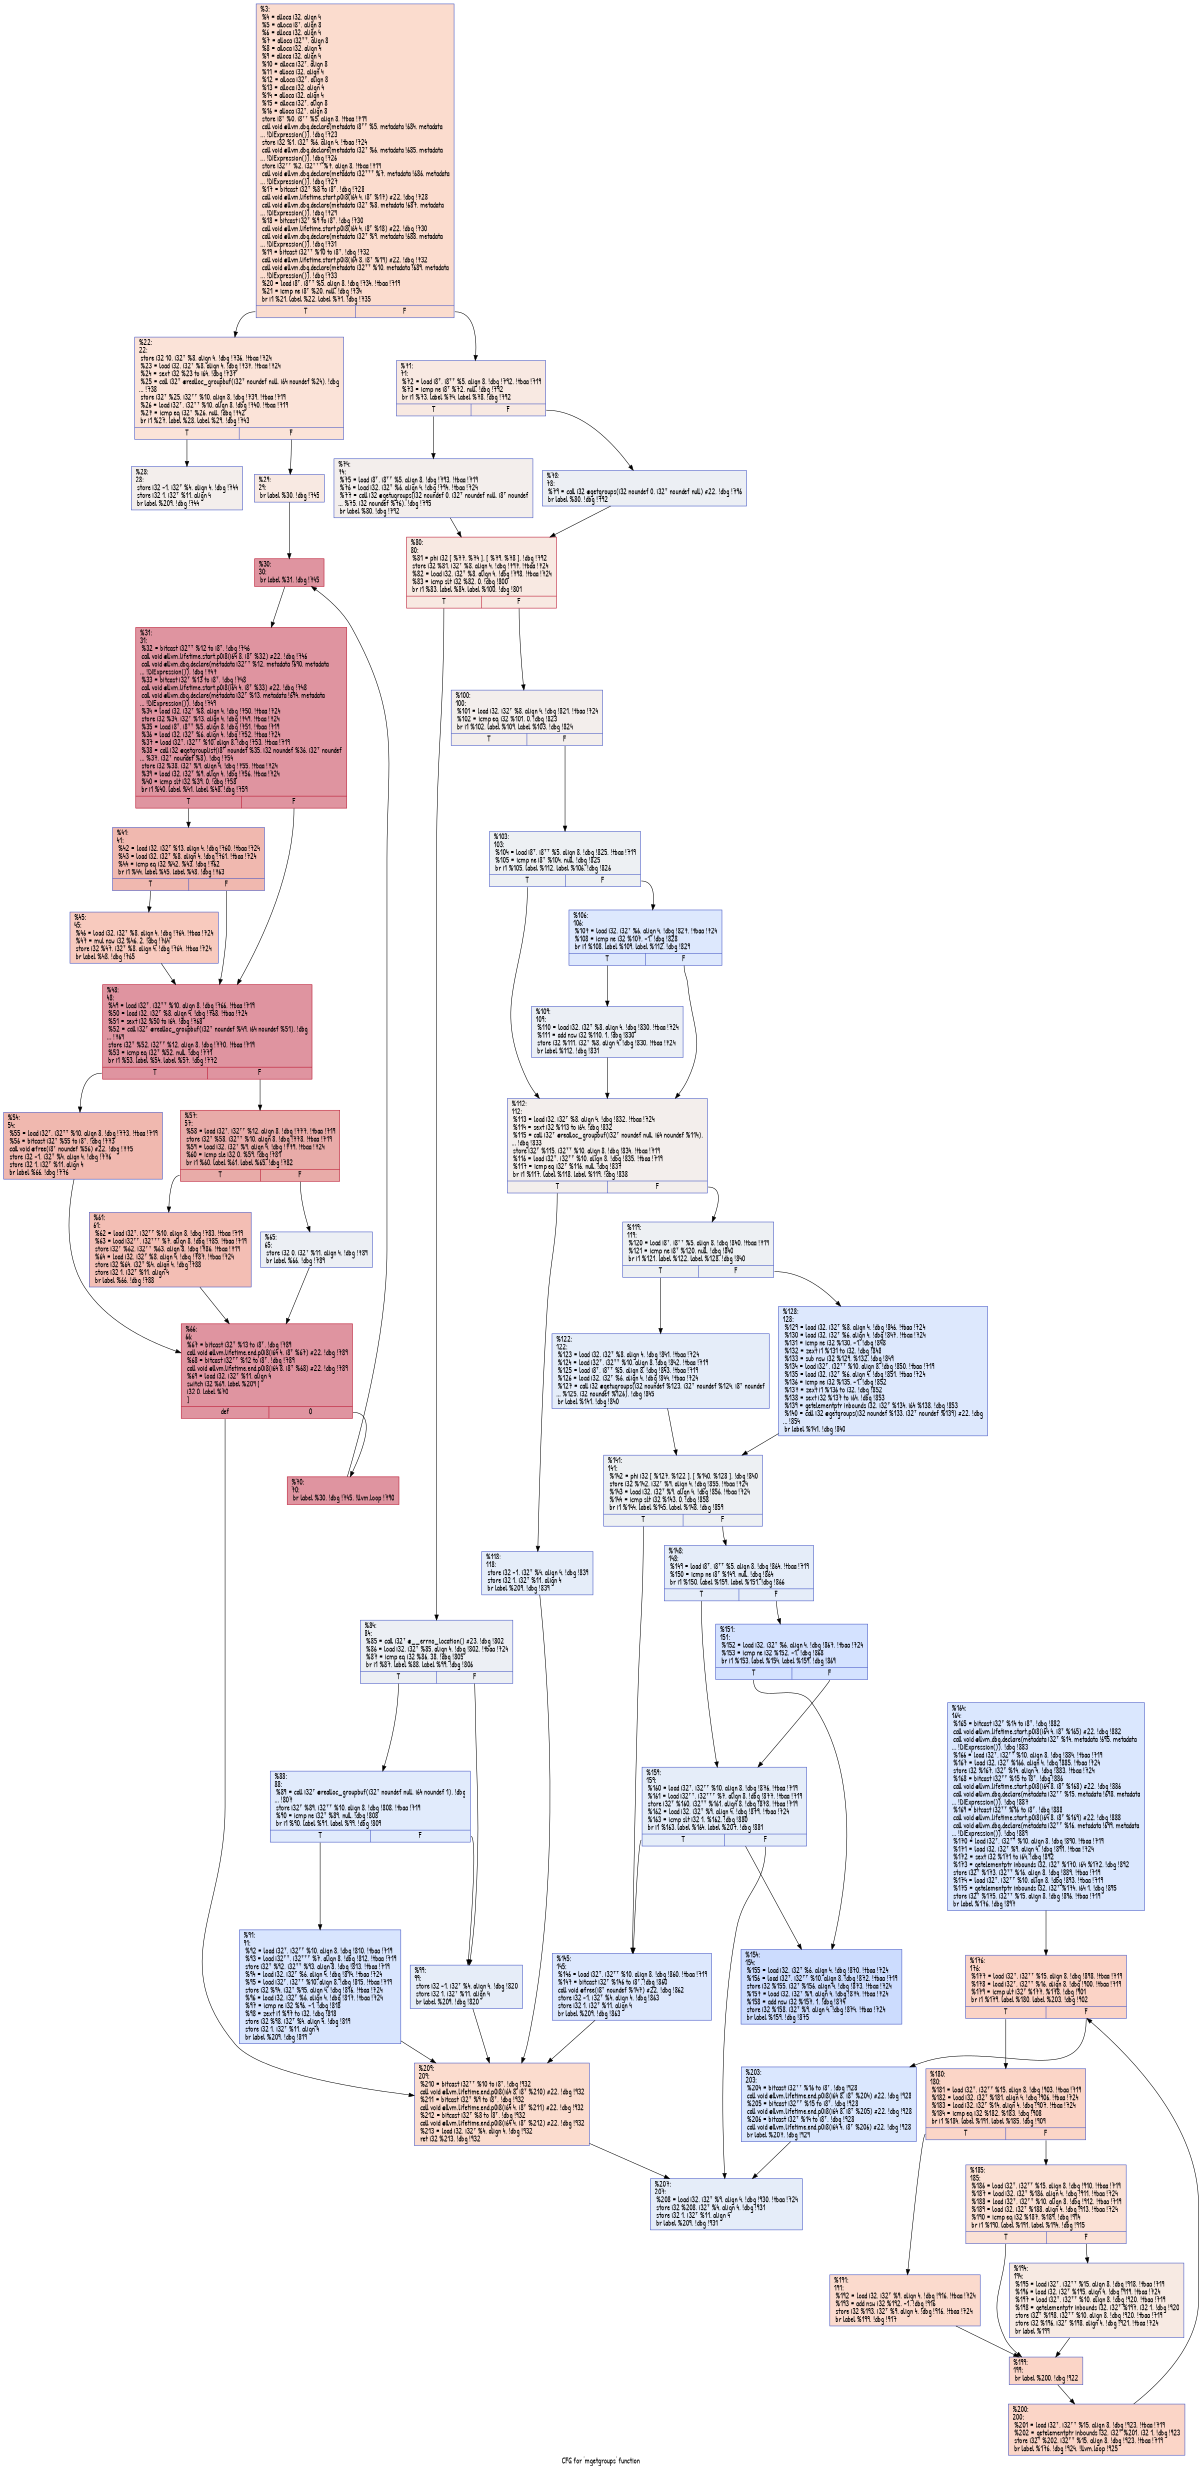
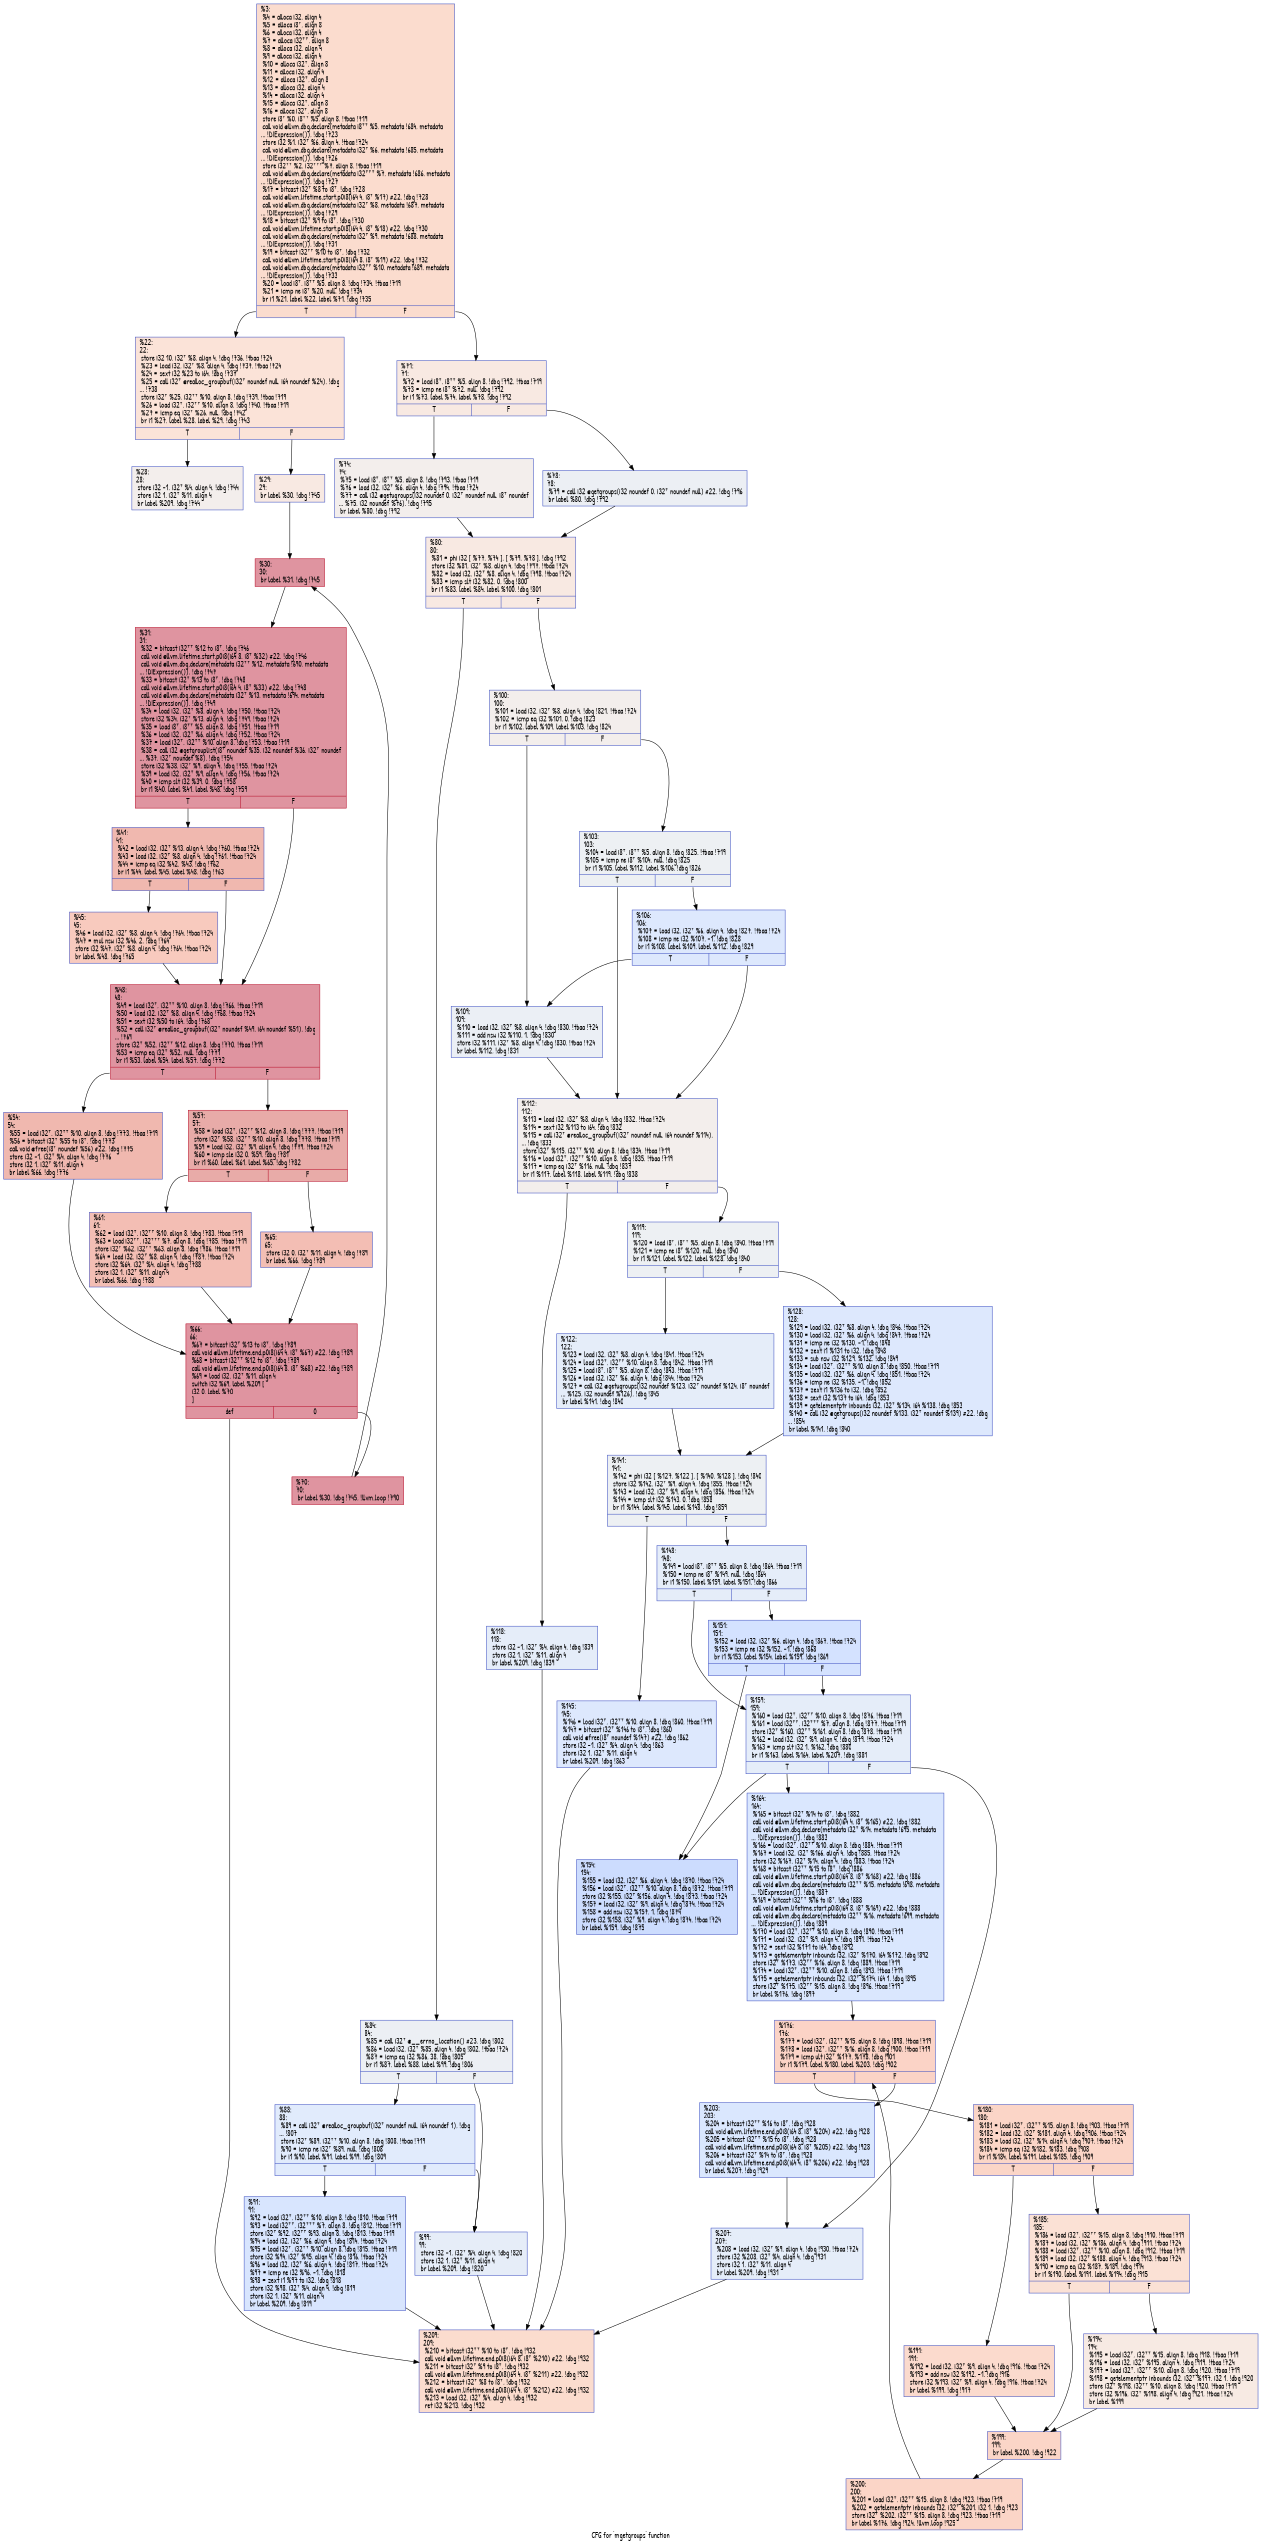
(481, 573) -> (501, 573)
none -> (527, 873)
(316, 1250) -> (316, 1250)
(637, 1880) -> (787, 1781)
(627, 2160) -> (663, 2306)
